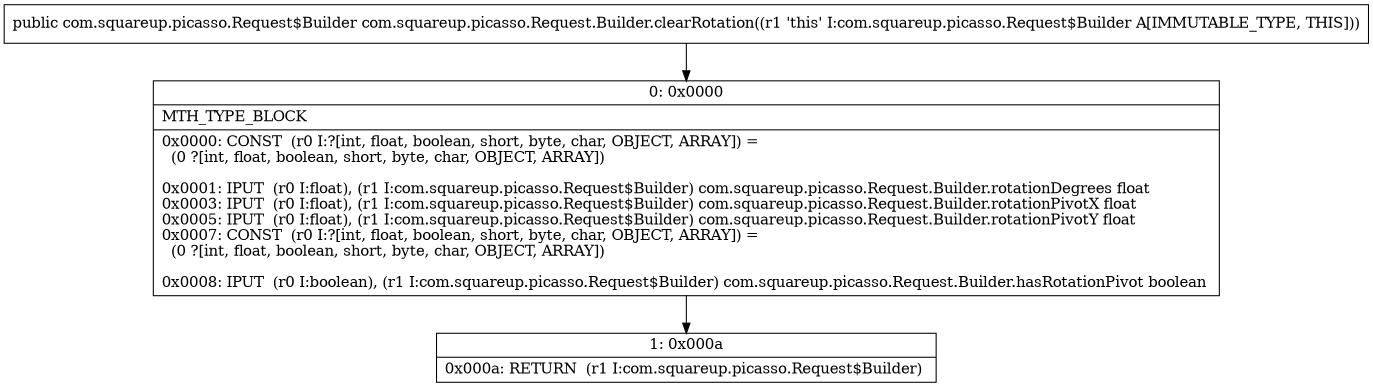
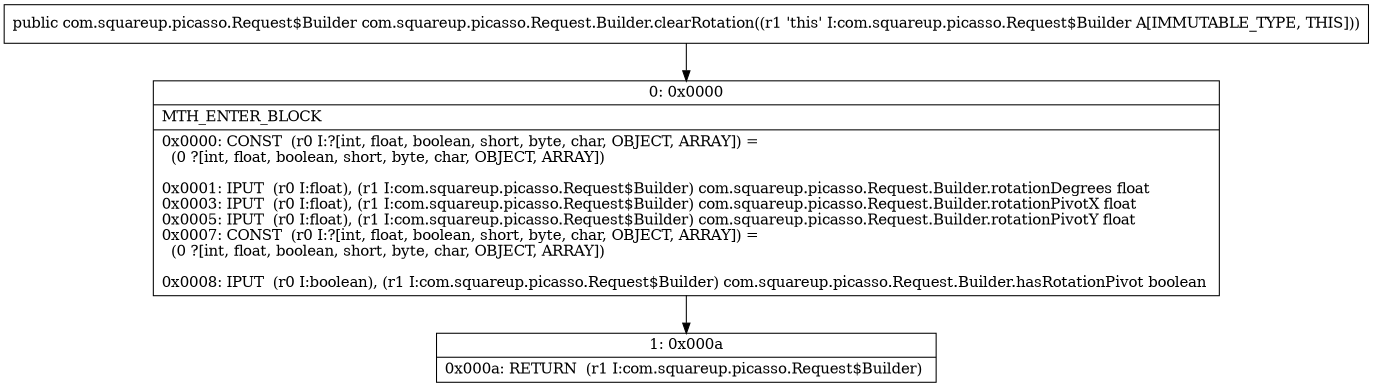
(234, 117) -> (242, 117)
